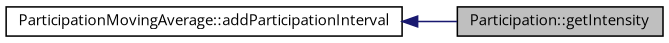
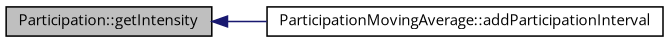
(437, 21) -> (247, 21)
